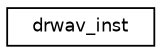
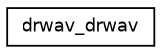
(81, 27) -> (81, 27)
